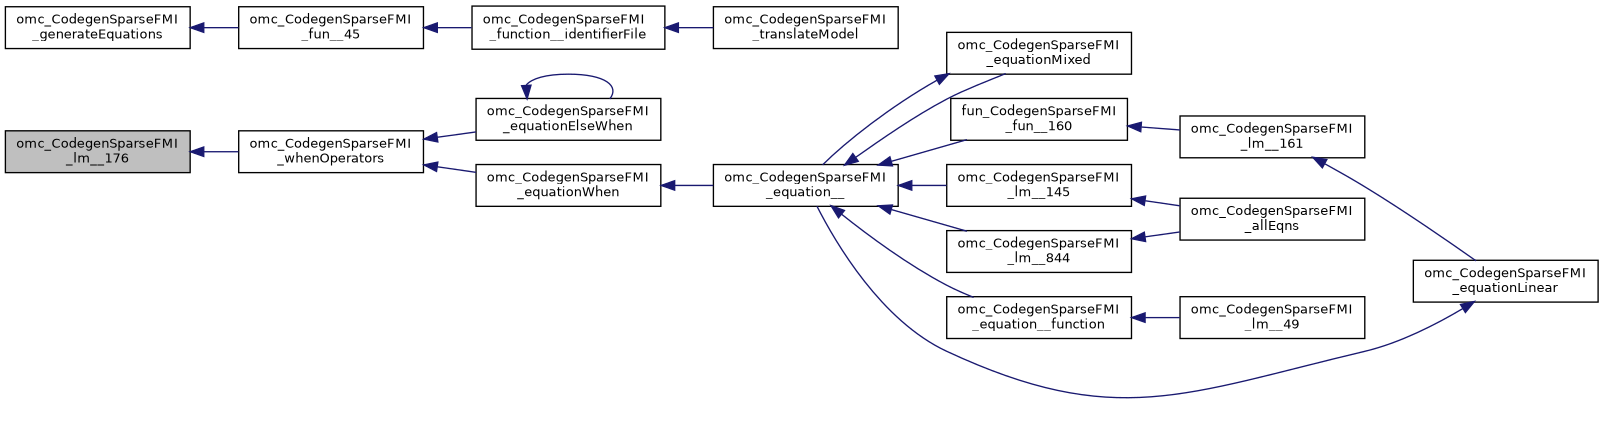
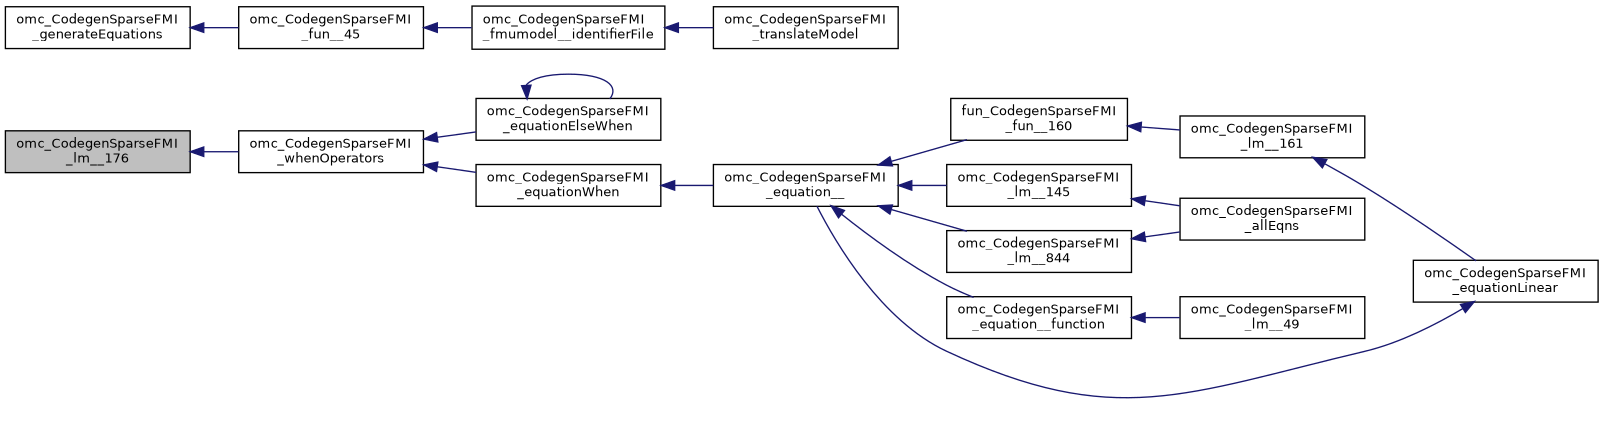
(568, 28) -> (568, 28)
(1039, 53) -> none
